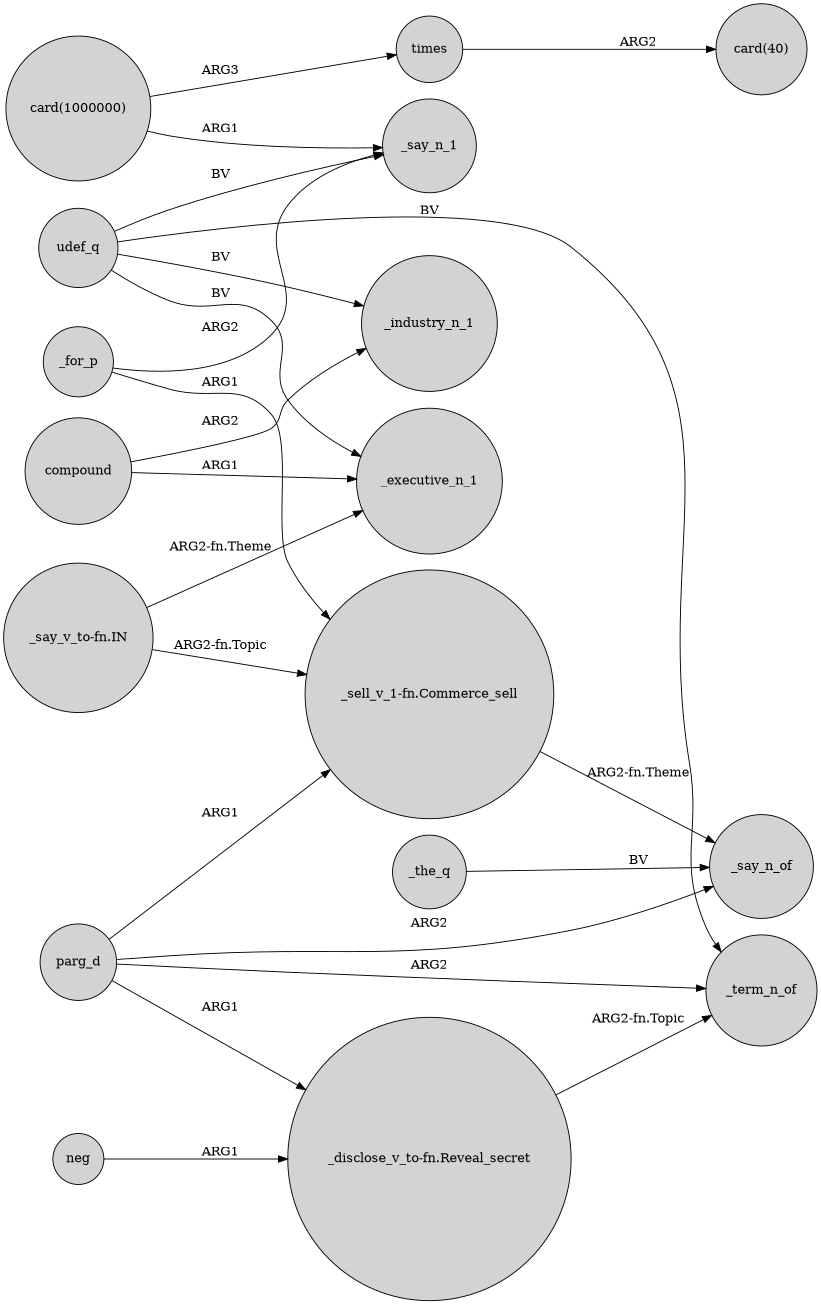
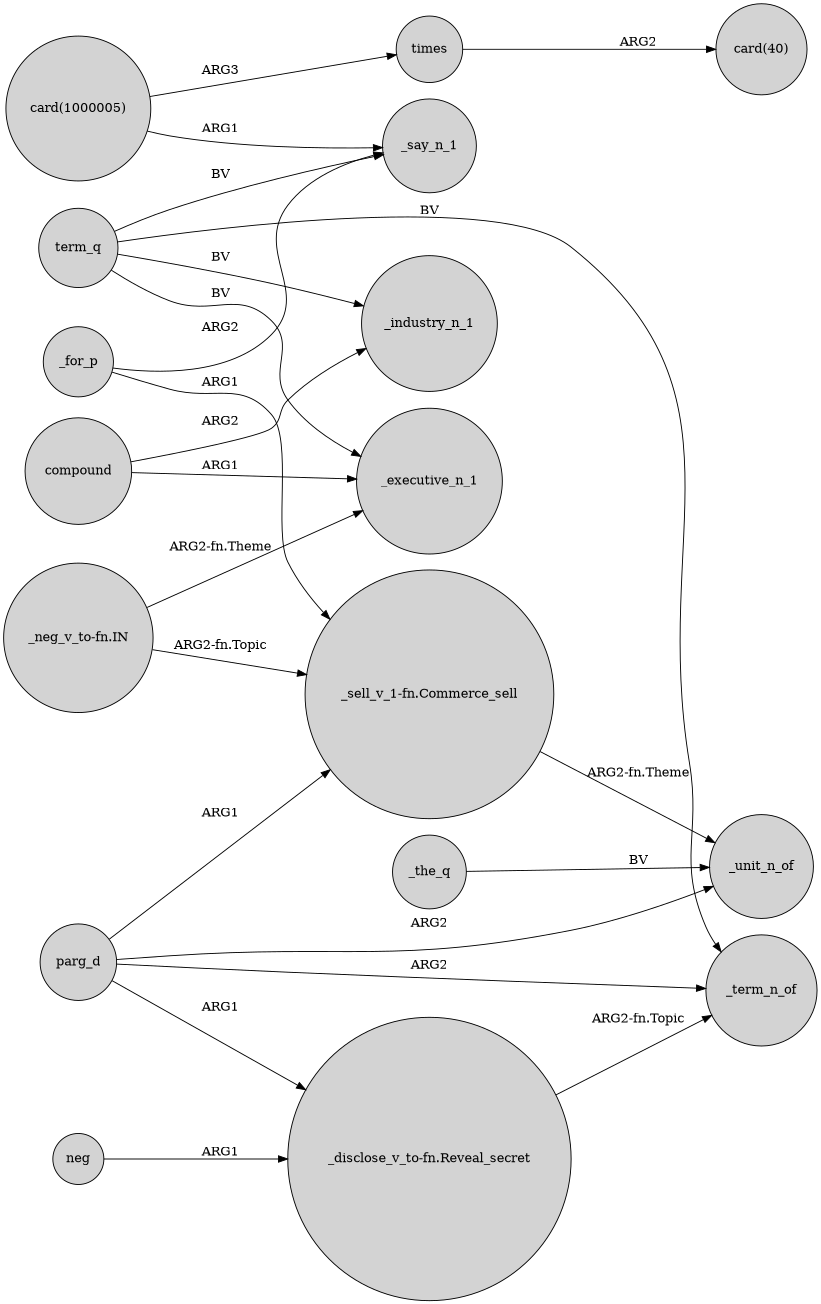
(78, 109) -> (78, 109)
(78, 248) -> (78, 248)
(78, 638) -> (78, 638)
(761, 867) -> (761, 867)
